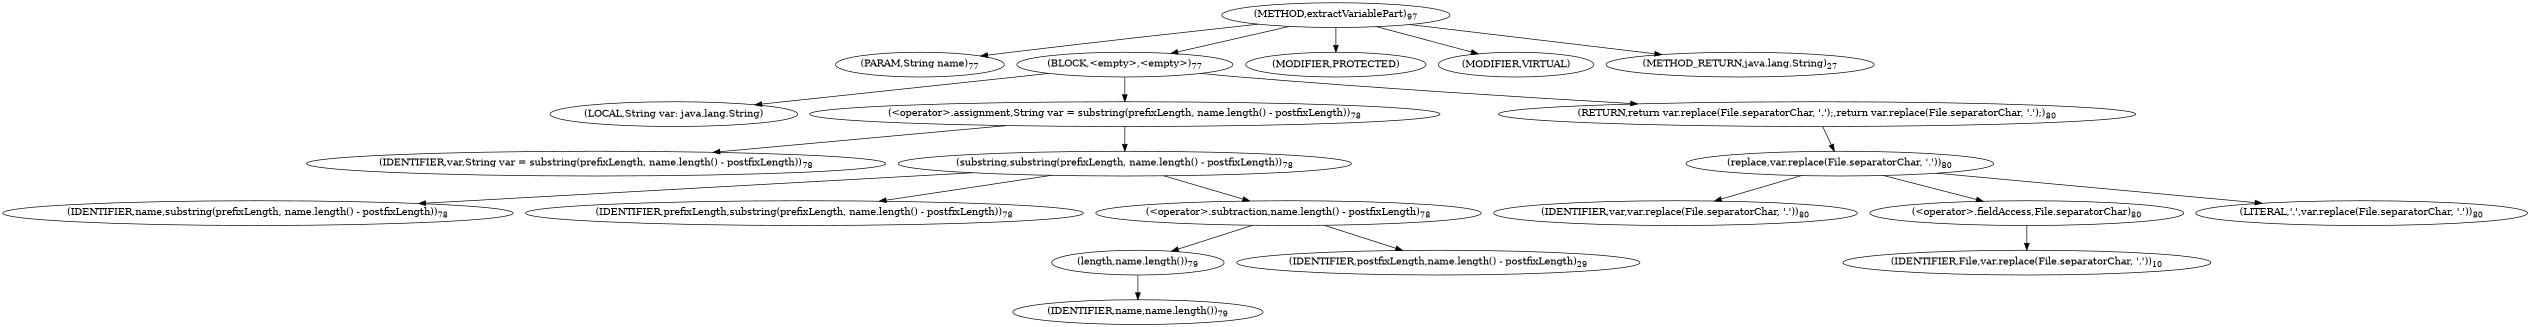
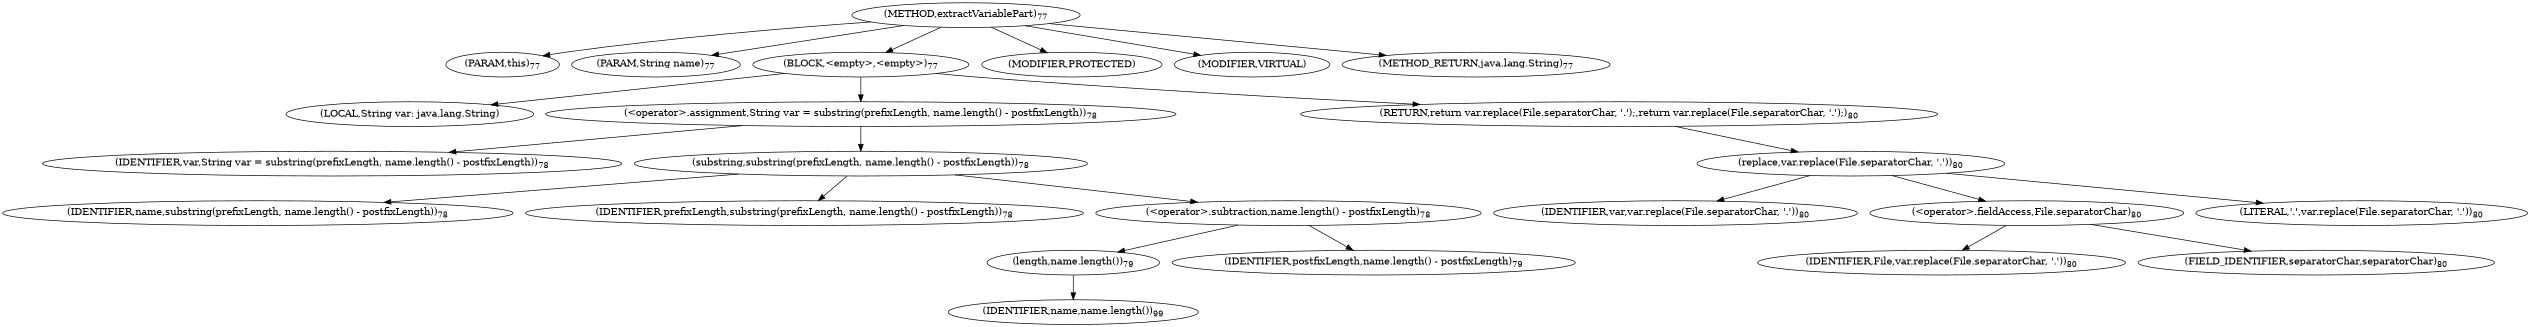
(1413, 14) -> (1043, 14)
(1832, 64) -> (1568, 64)
none -> (503, 65)
(1582, 262) -> (1518, 262)
(2157, 262) -> (2072, 262)
none -> (2316, 263)
(1223, 311) -> (1159, 311)
